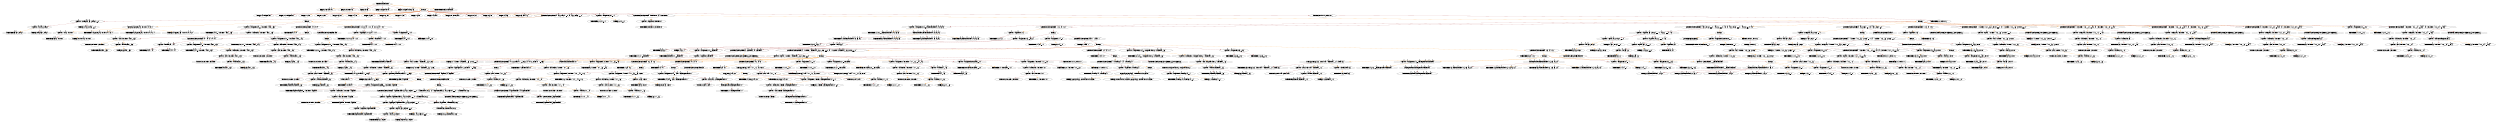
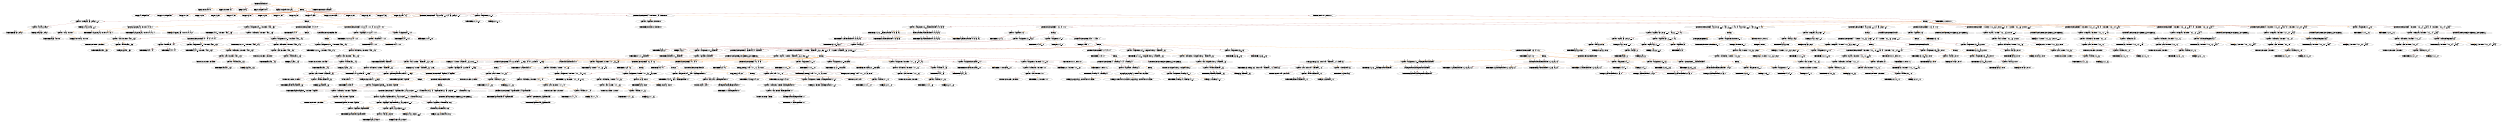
(1721, 68) -> none
